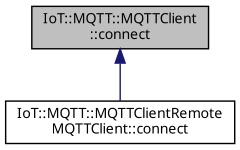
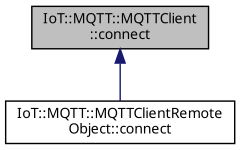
(120, 122) -> (120, 122)
